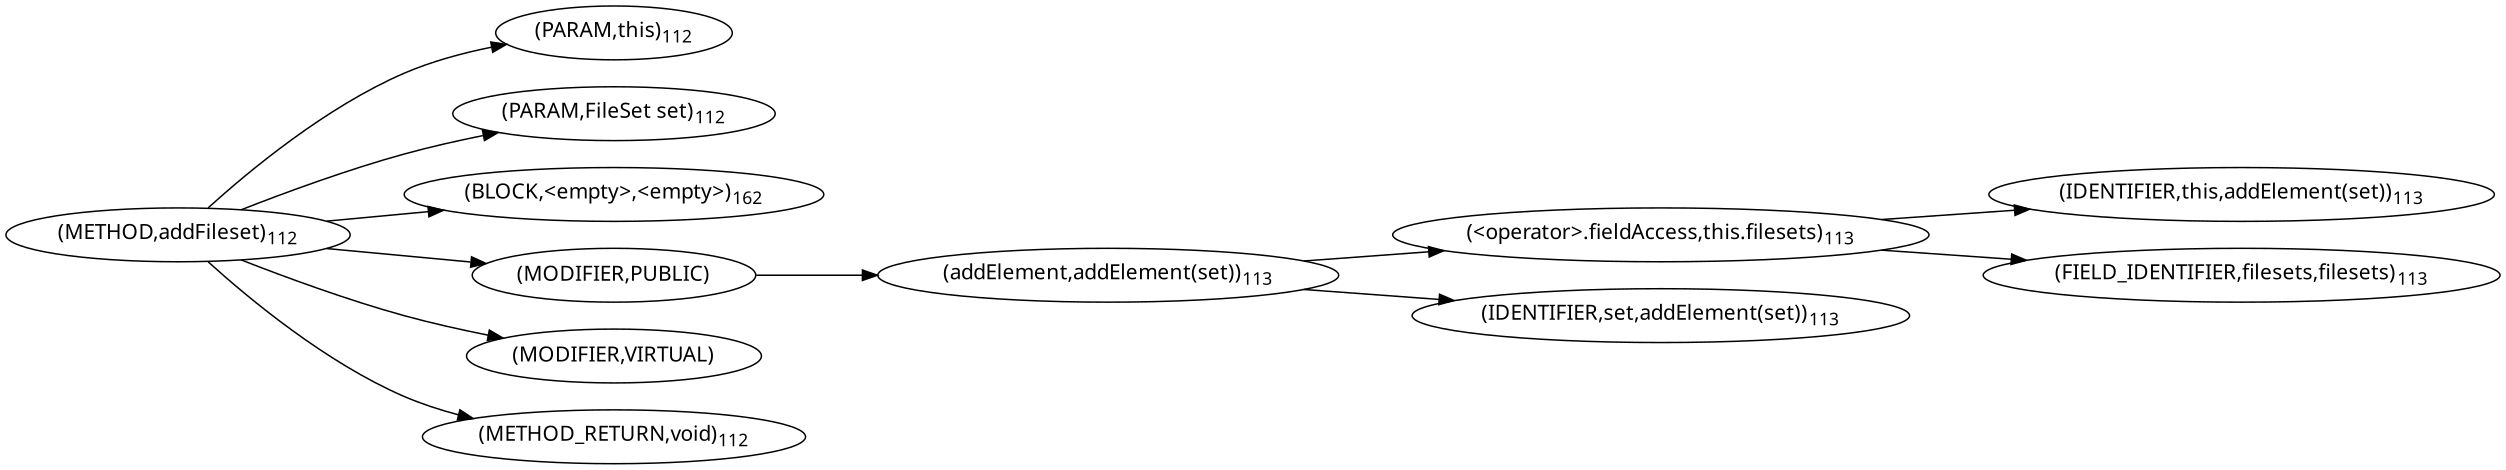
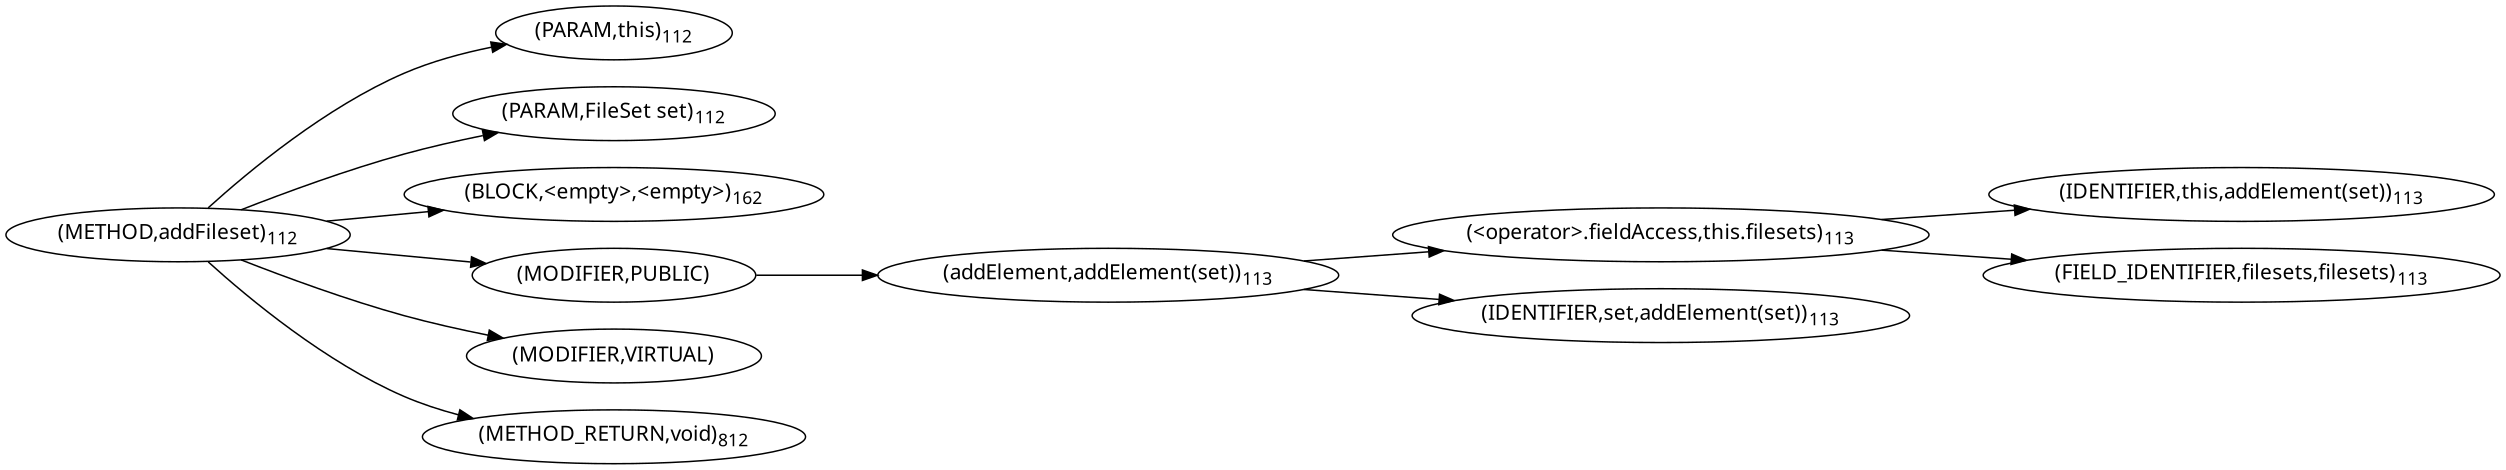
(734, 435) -> (734, 435)
